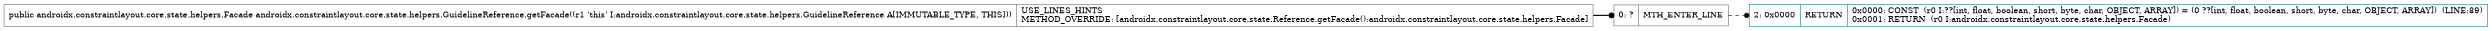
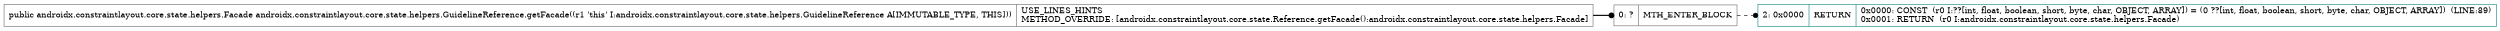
(1683, 15) -> (1688, 15)
